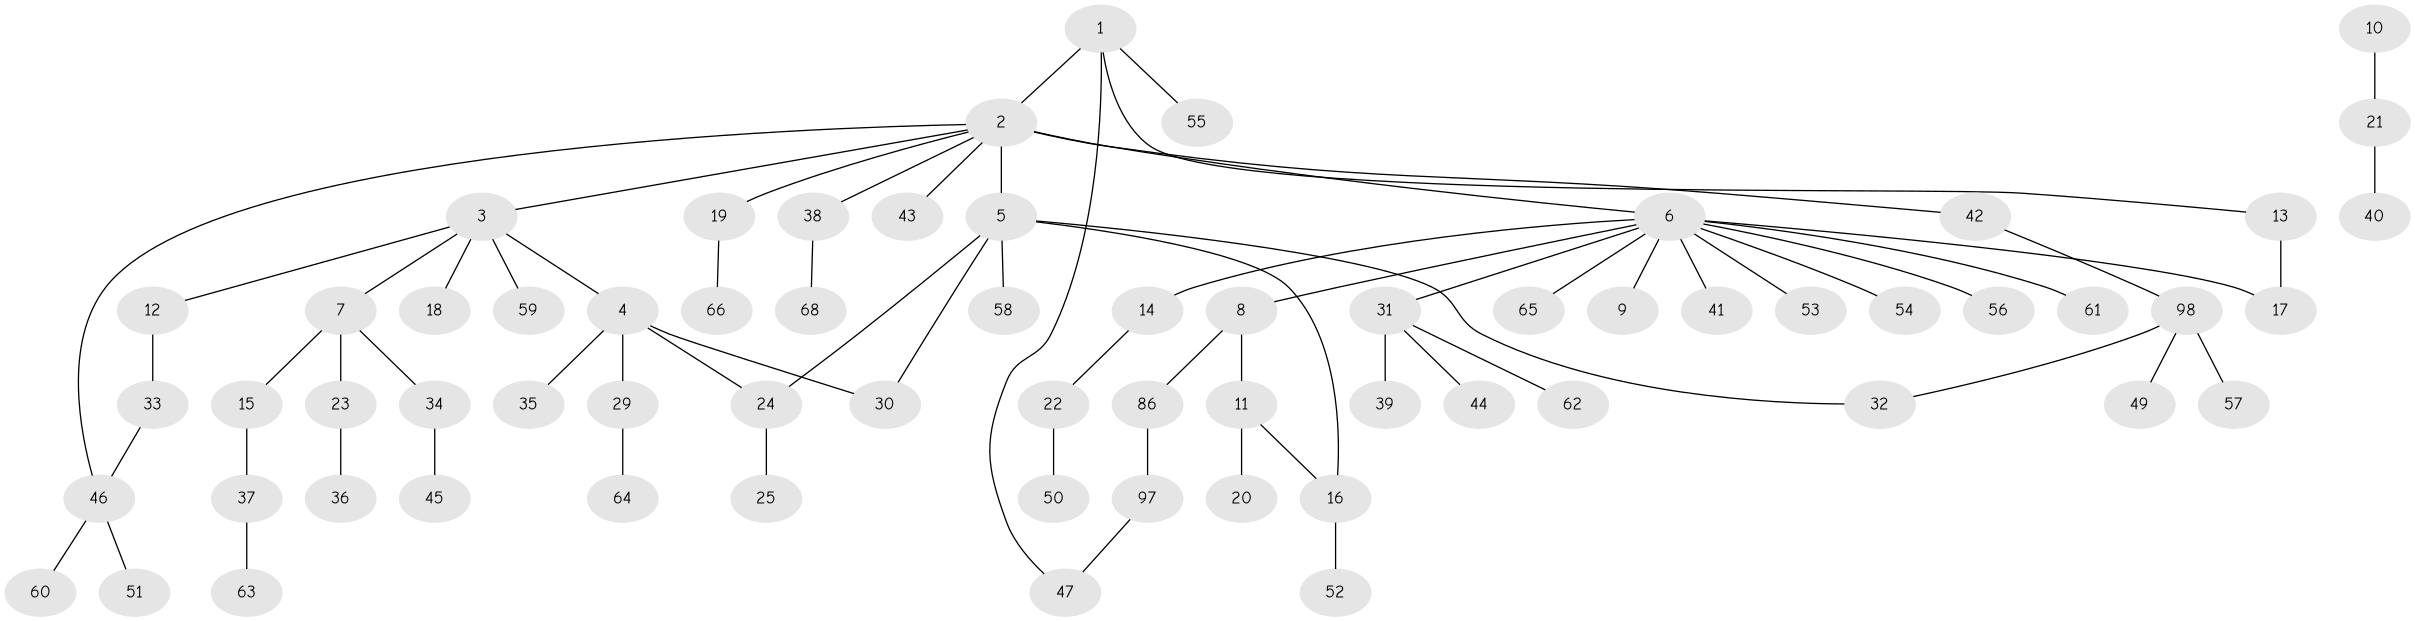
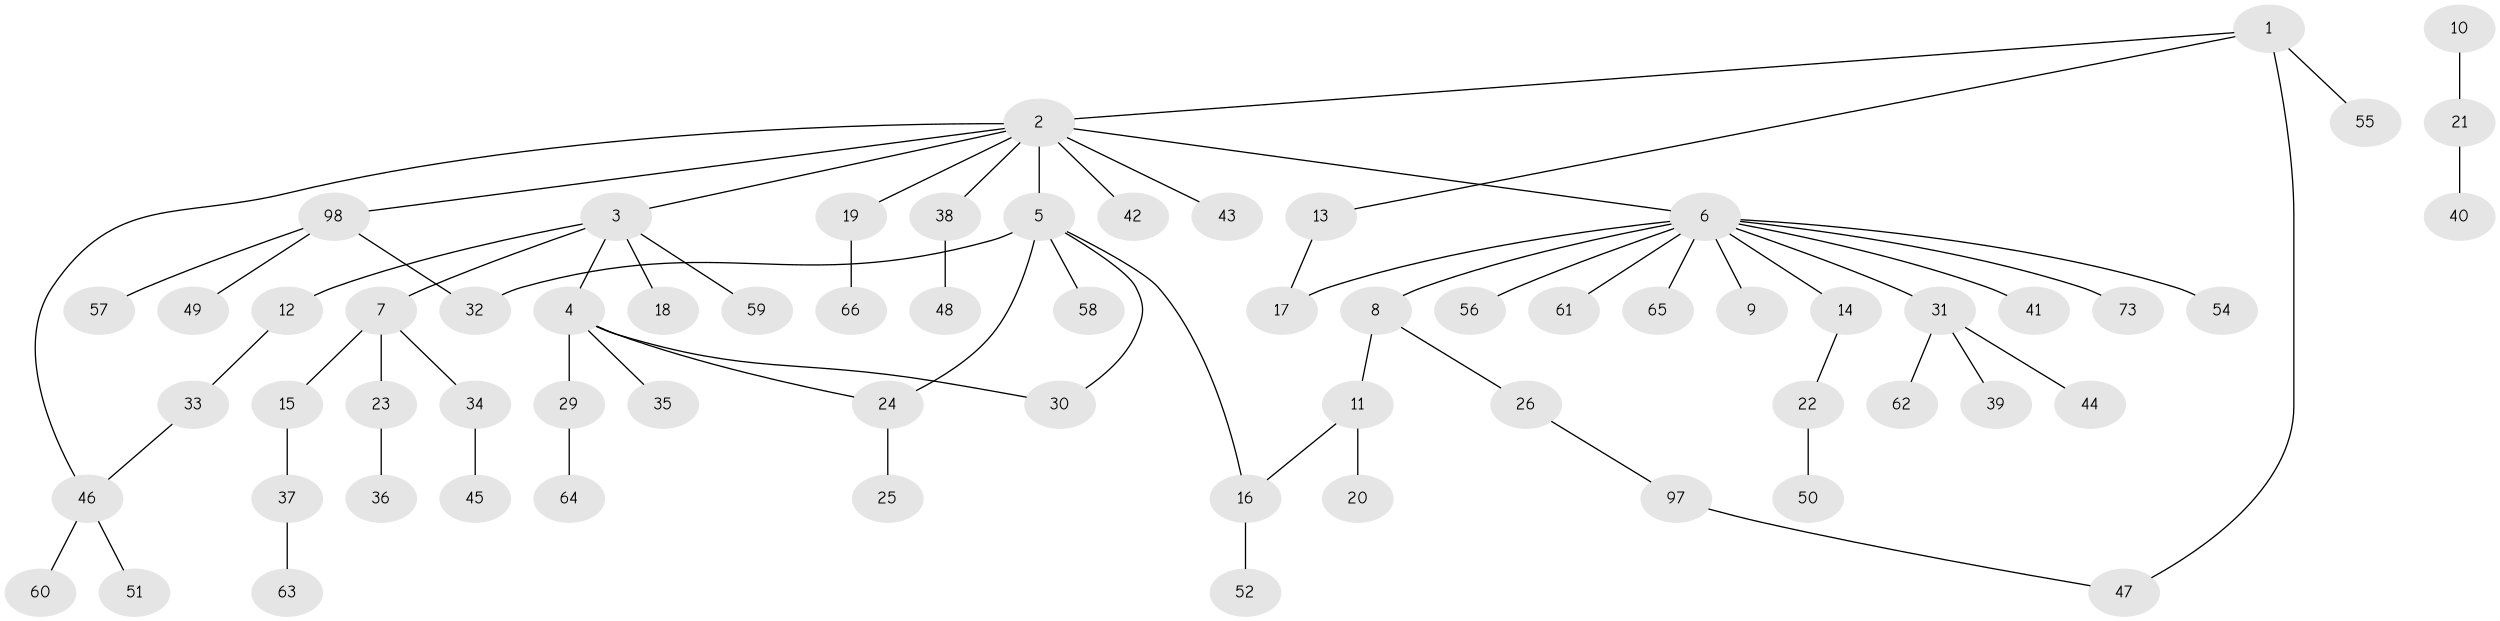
(2105, 272) -> (687, 170)
(811, 311) -> (945, 311)
(1811, 311) -> (2128, 311)
(1148, 405) -> (1526, 405)
